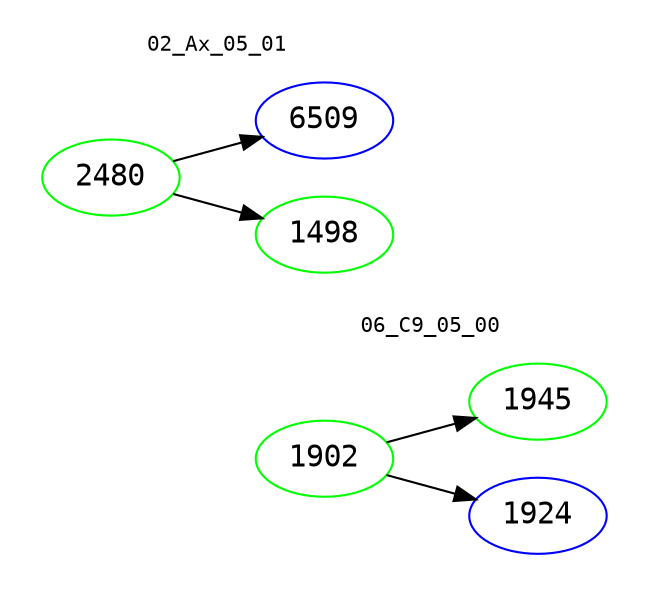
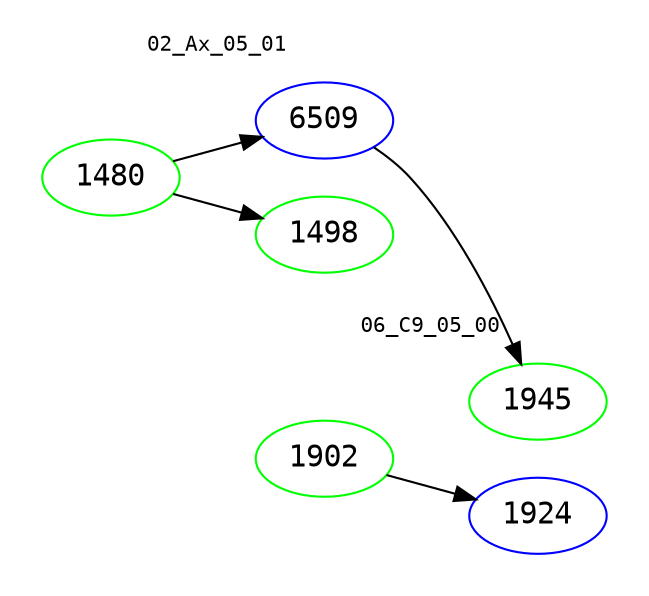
(111, 178) -> (111, 178)
(421, 433) -> (455, 237)
